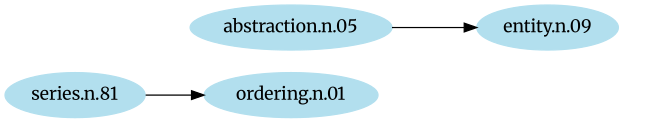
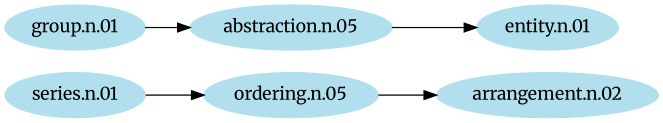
none -> (75, 28)
(548, 28) -> (548, 28)
(75, 95) -> (75, 95)
(291, 95) -> (291, 95)
none -> (548, 95)
